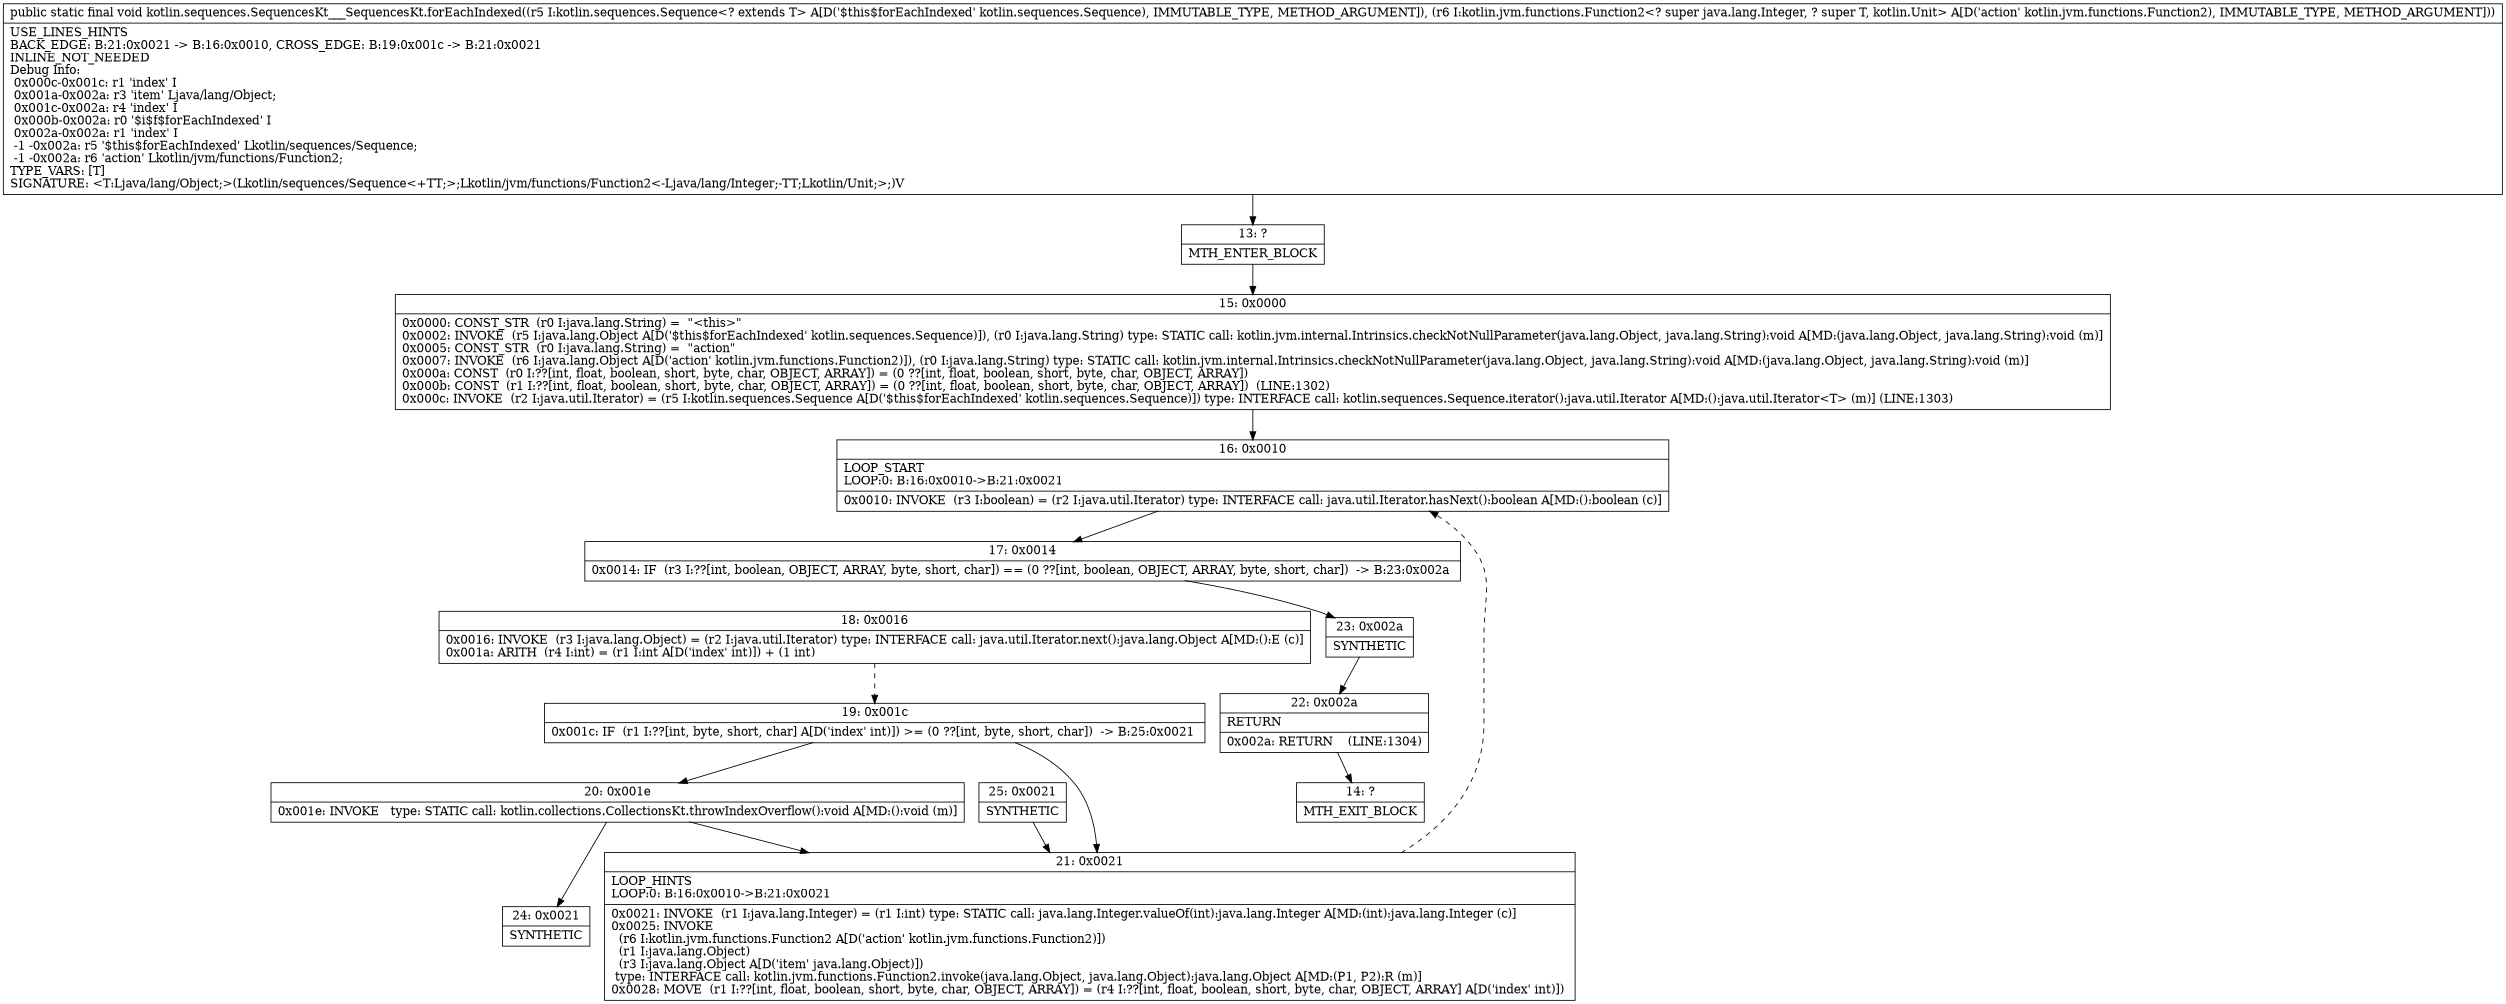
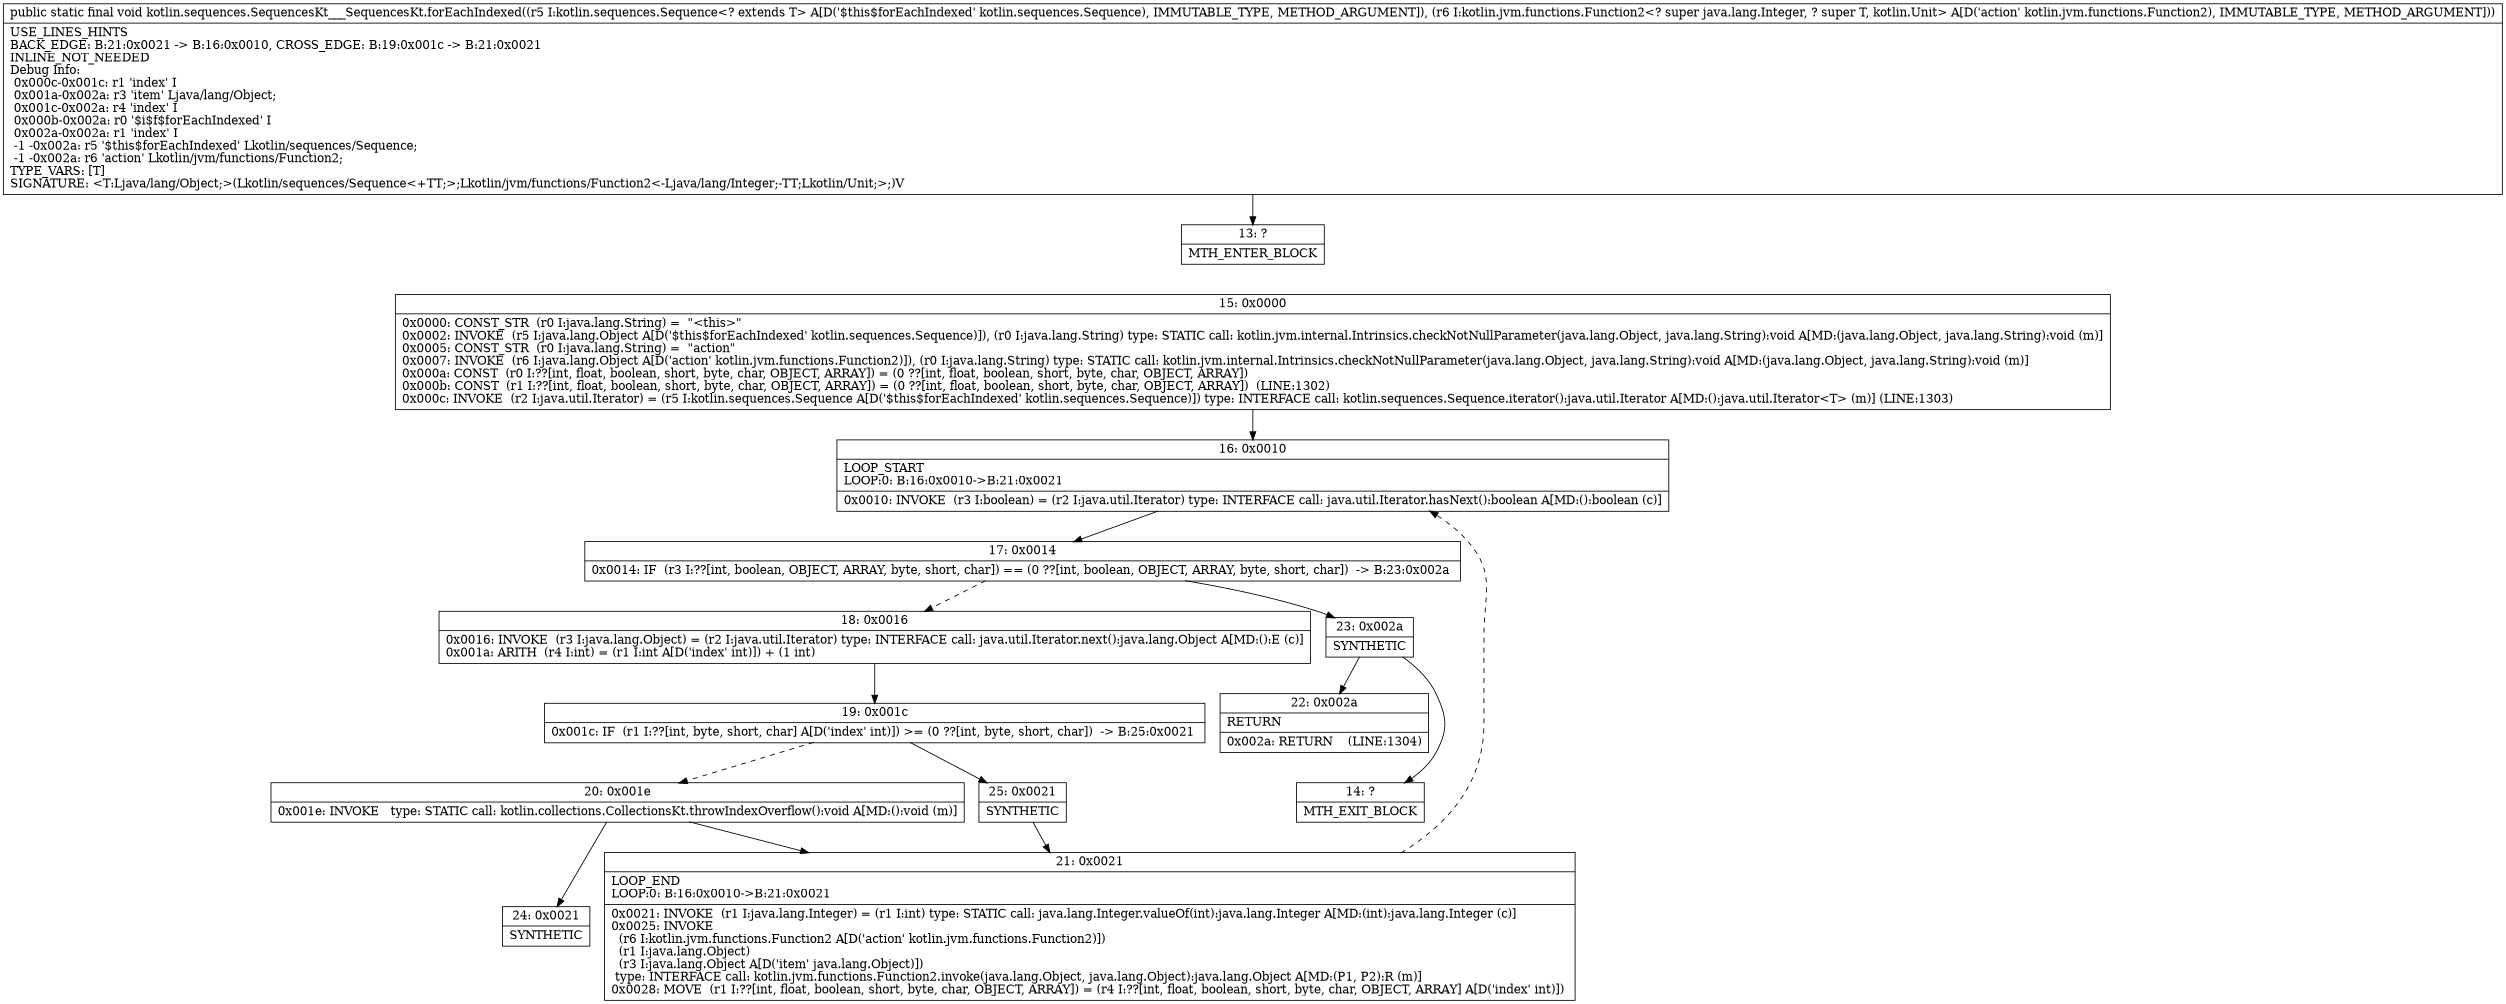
(1253, 275) -> none
none -> (959, 594)
(875, 679) -> (875, 679)
(750, 762) -> (750, 762)
(1343, 764) -> (1444, 716)
(1072, 781) -> (945, 761)
(652, 881) -> (646, 881)
